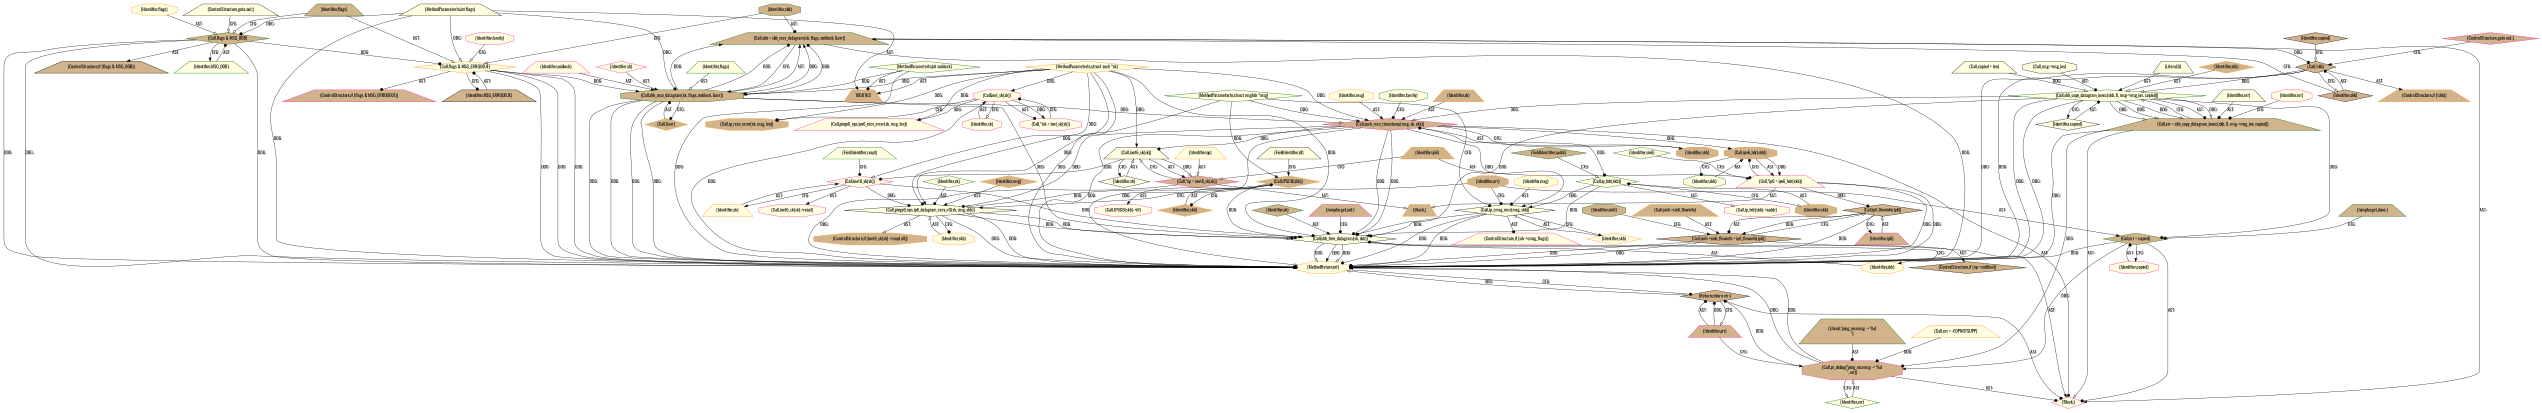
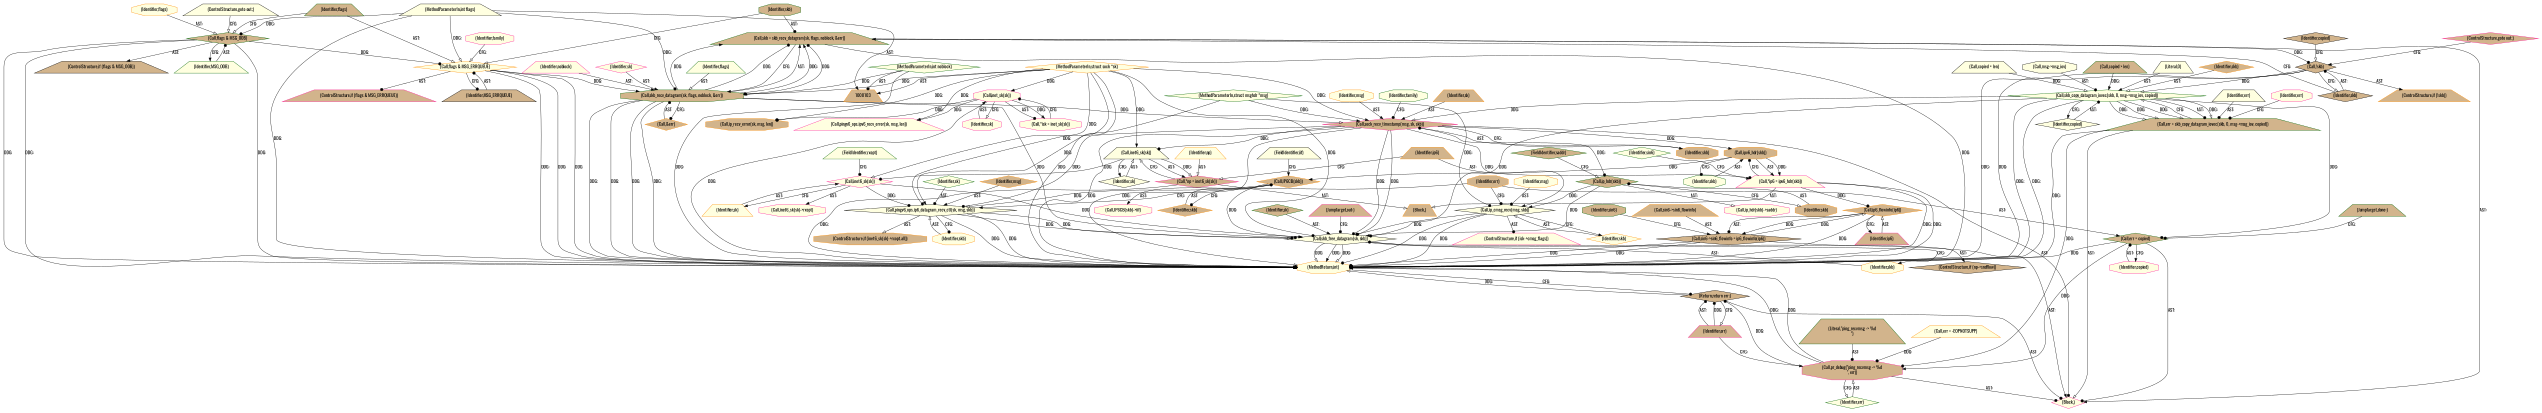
none -> (2115, 67)
(940, 110) -> (940, 110)
(1238, 148) -> (1564, 171)
(1469, 153) -> (1469, 153)
(1607, 182) -> (1607, 182)
(1883, 210) -> (1883, 210)
(1826, 225) -> (1826, 225)
